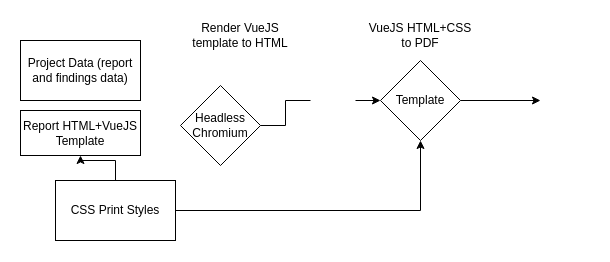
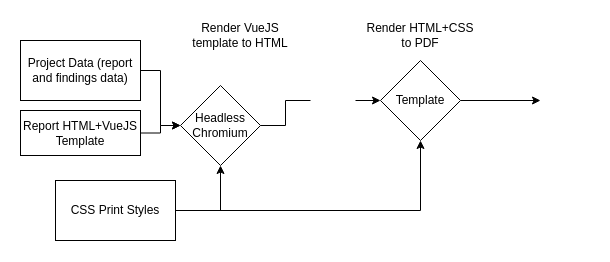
(421, 36) -> (421, 36)
none -> (161, 87)
none -> (154, 133)
(108, 161) -> (221, 190)
